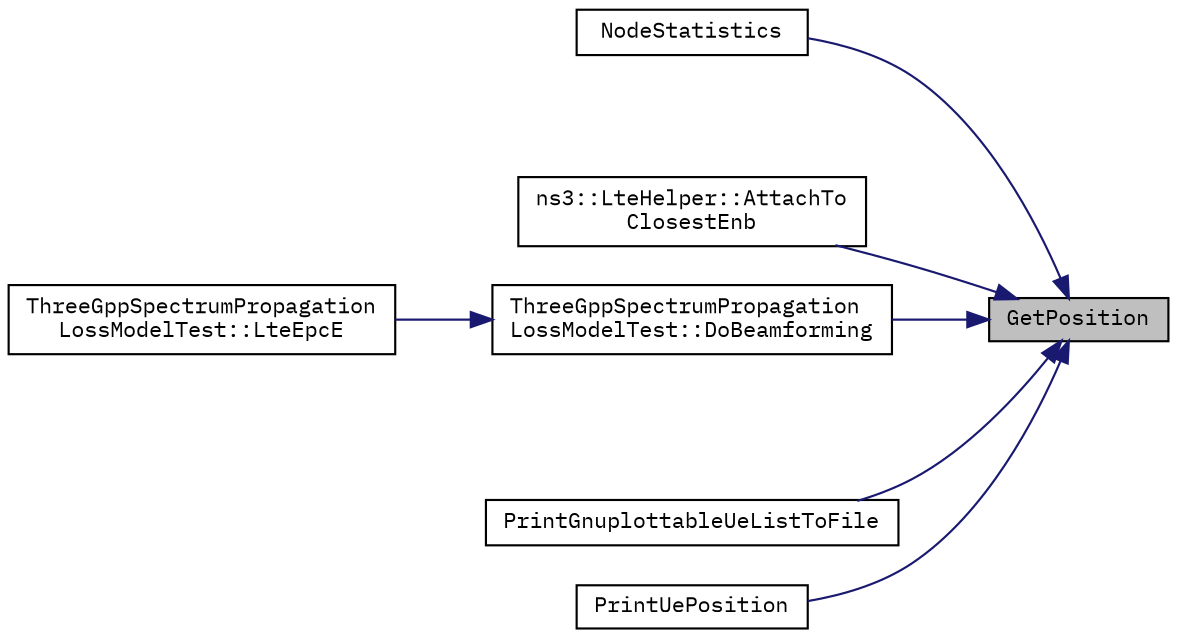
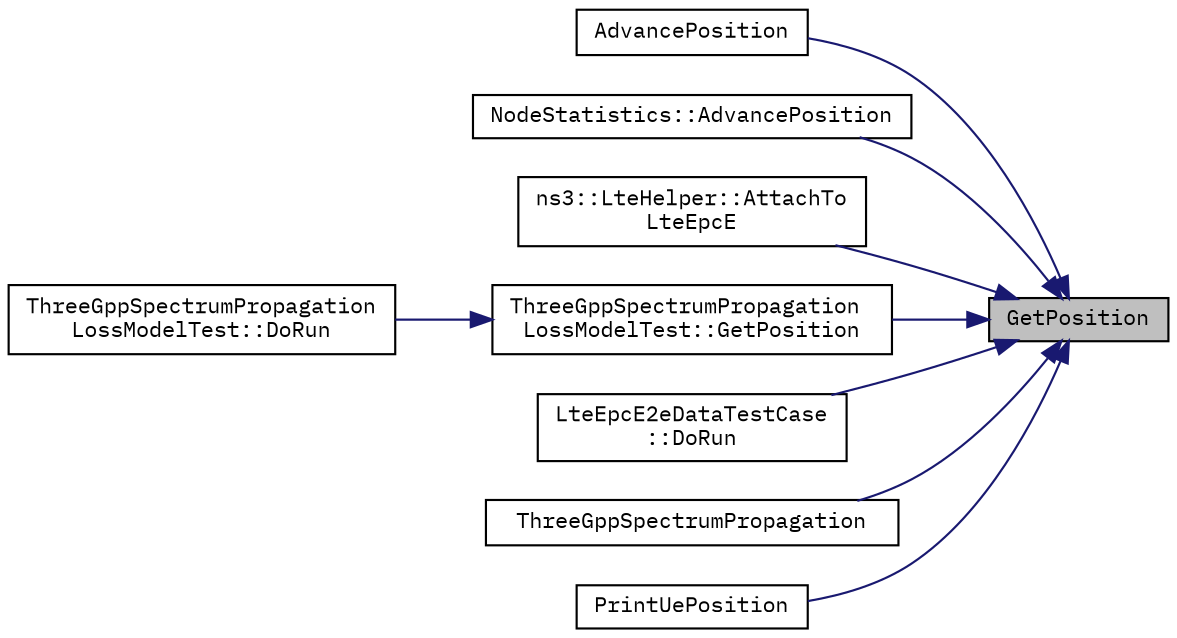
(692, 32) -> (692, 32)
none -> (692, 117)
(692, 212) -> (692, 212)
(202, 320) -> (202, 320)
(692, 320) -> (692, 320)
none -> (692, 428)
(692, 523) -> (692, 523)
